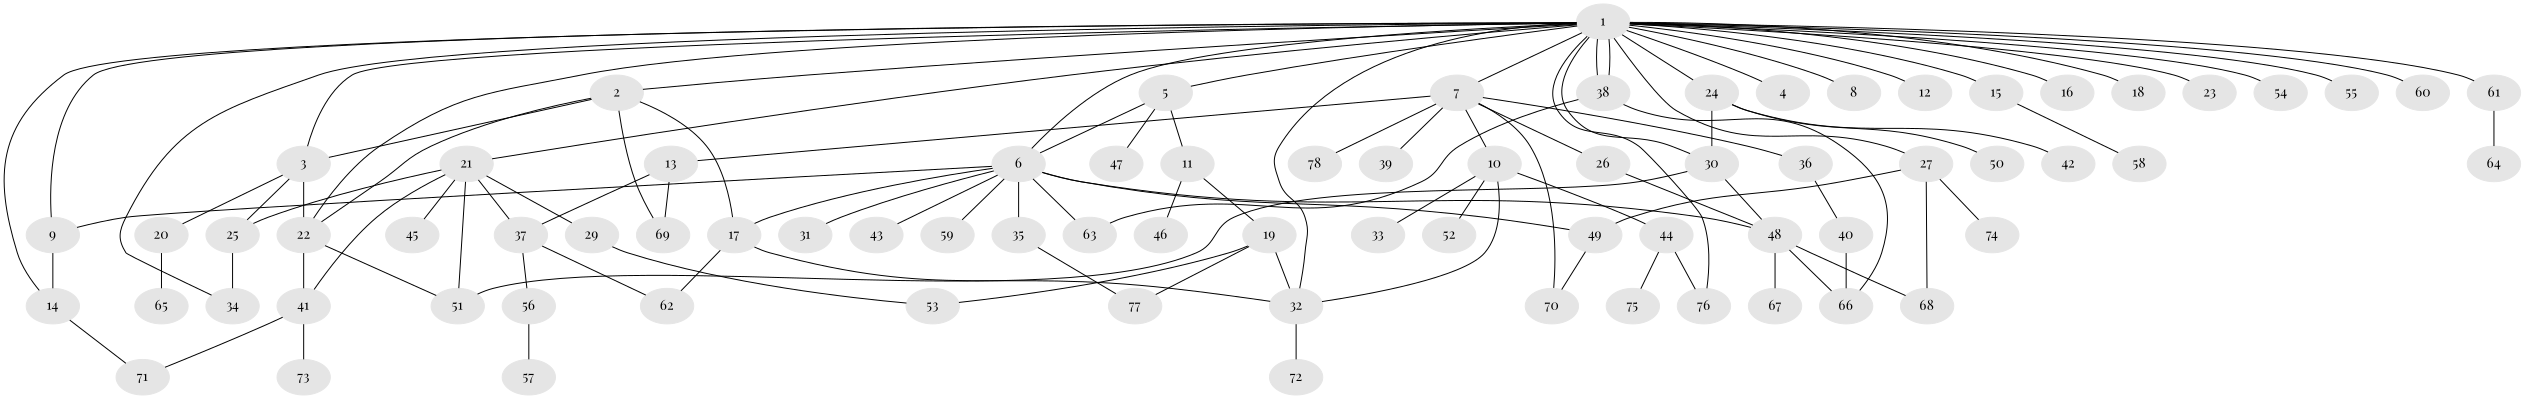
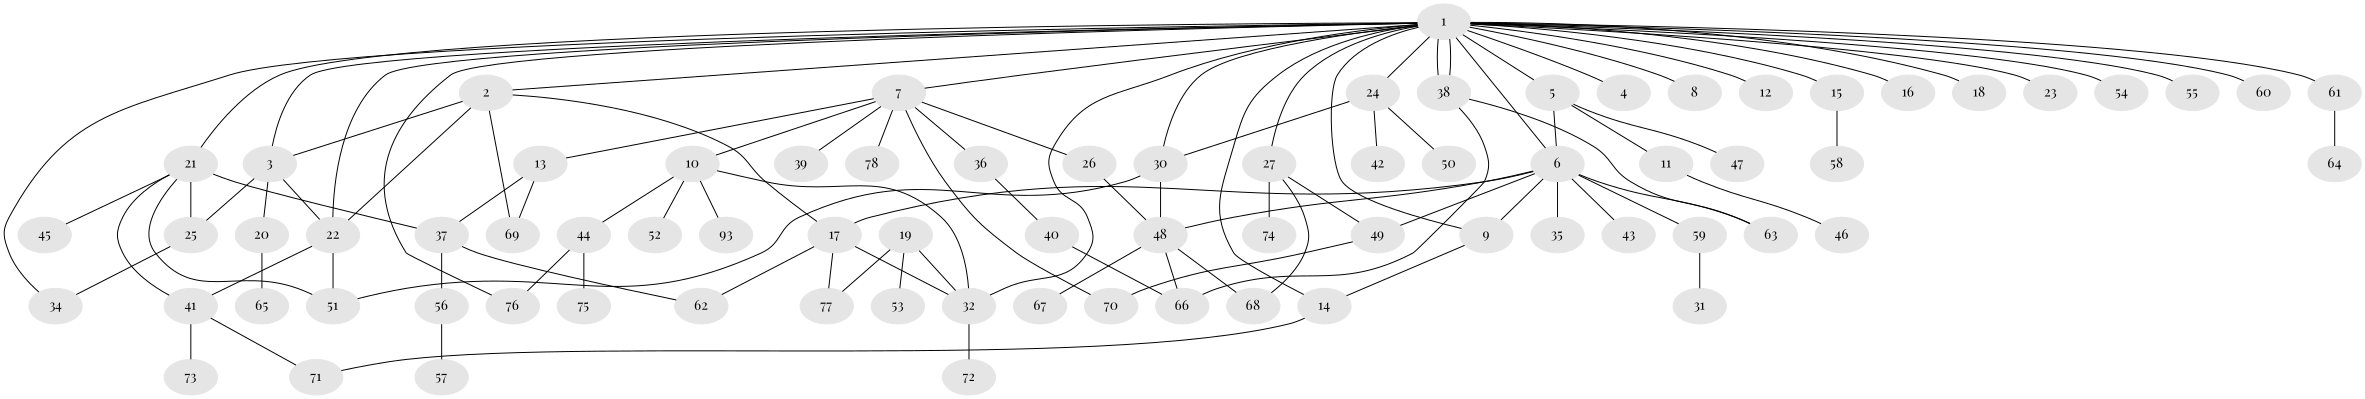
(1219, 191) -> none
(909, 194) -> (1700, 271)
(592, 235) -> none
(1378, 235) -> (726, 235)
(1075, 269) -> (831, 271)
